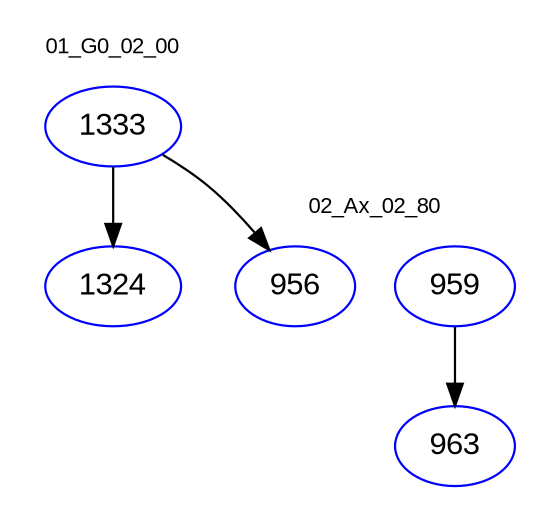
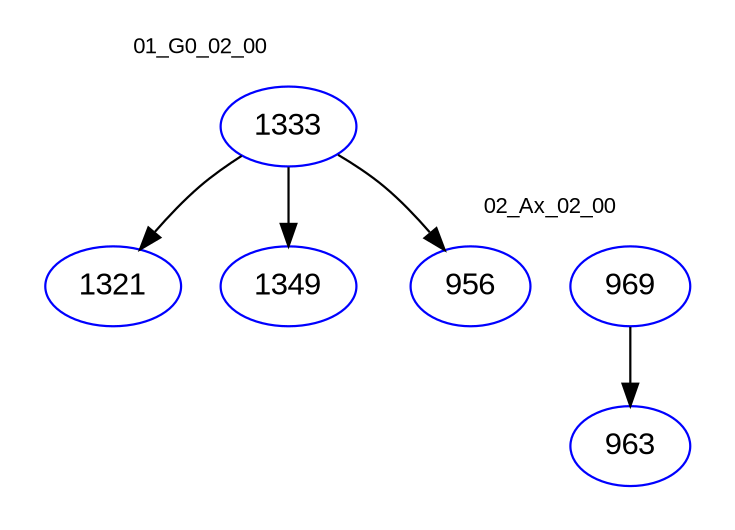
(375, 208) -> (550, 208)
(113, 286) -> (113, 286)
none -> (289, 286)
(455, 286) -> (630, 286)
